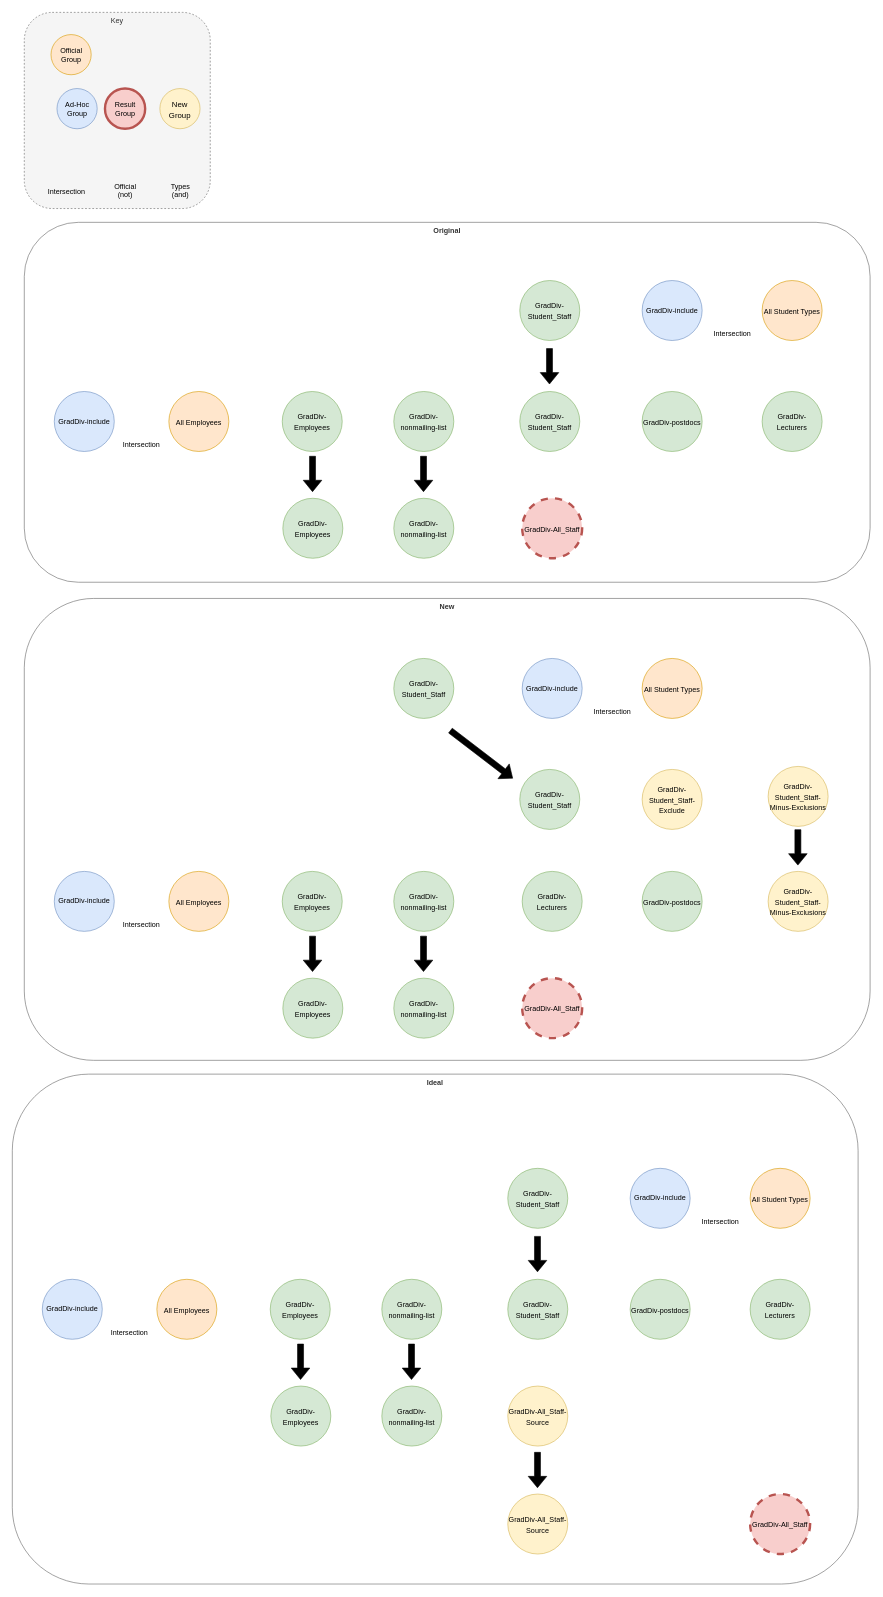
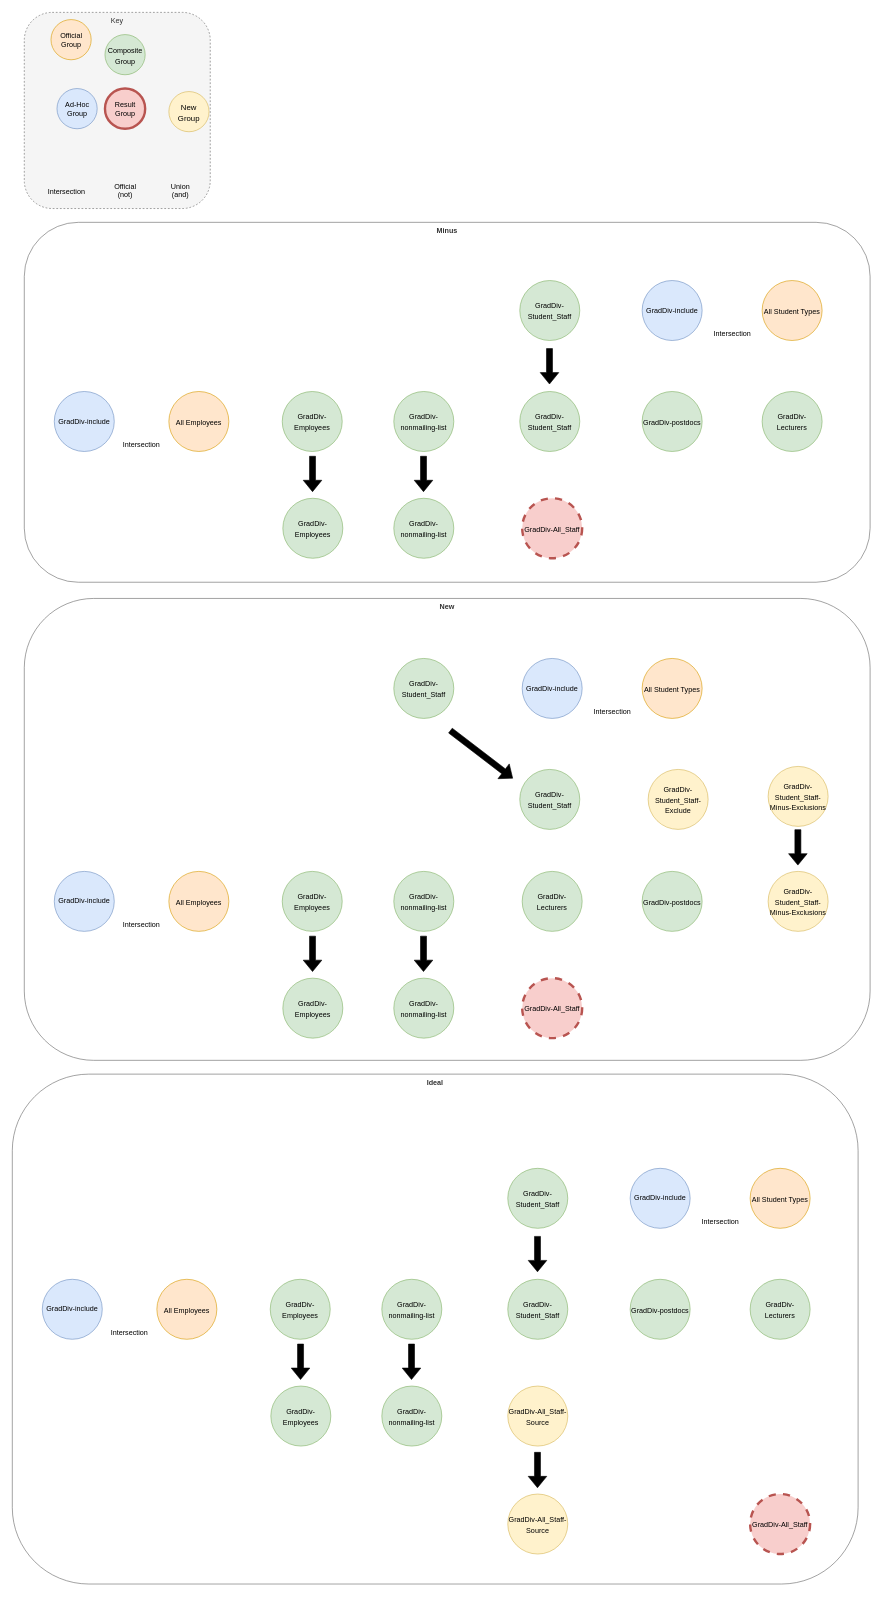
(71, 55) -> (71, 40)
none -> (125, 55)
(180, 109) -> (189, 112)
(181, 191) -> (181, 191)
(447, 231) -> (447, 231)
(672, 800) -> (678, 800)
